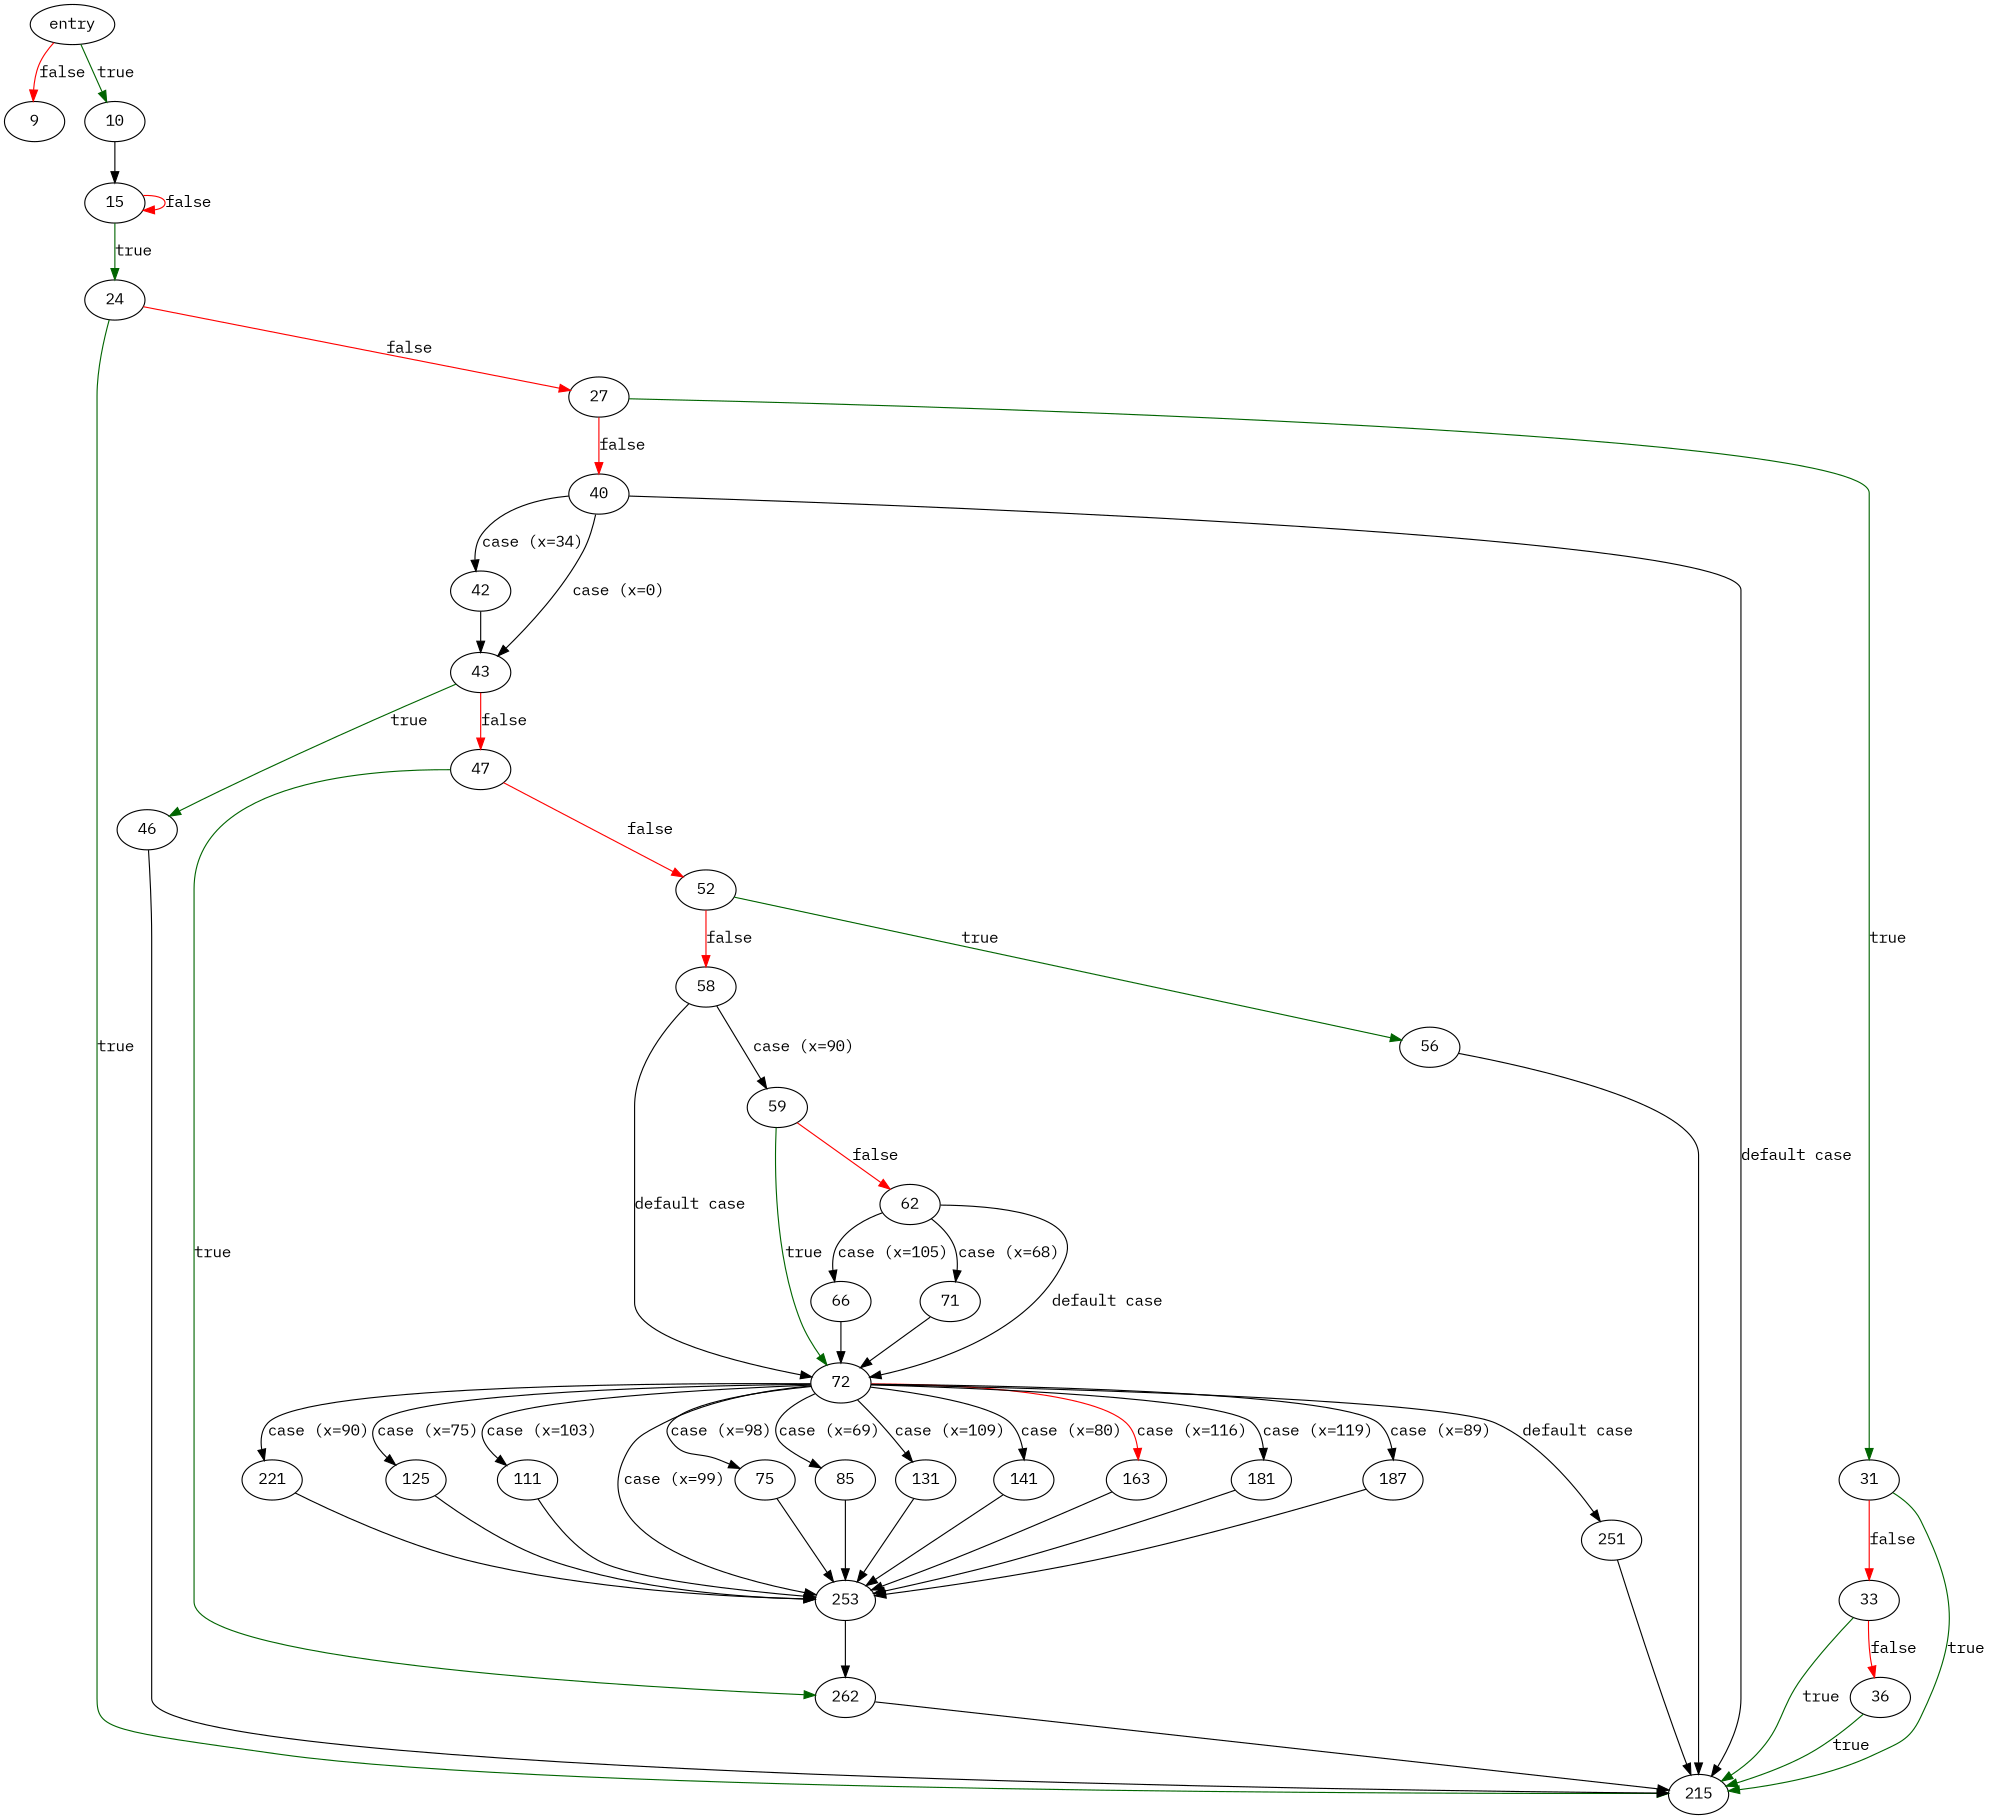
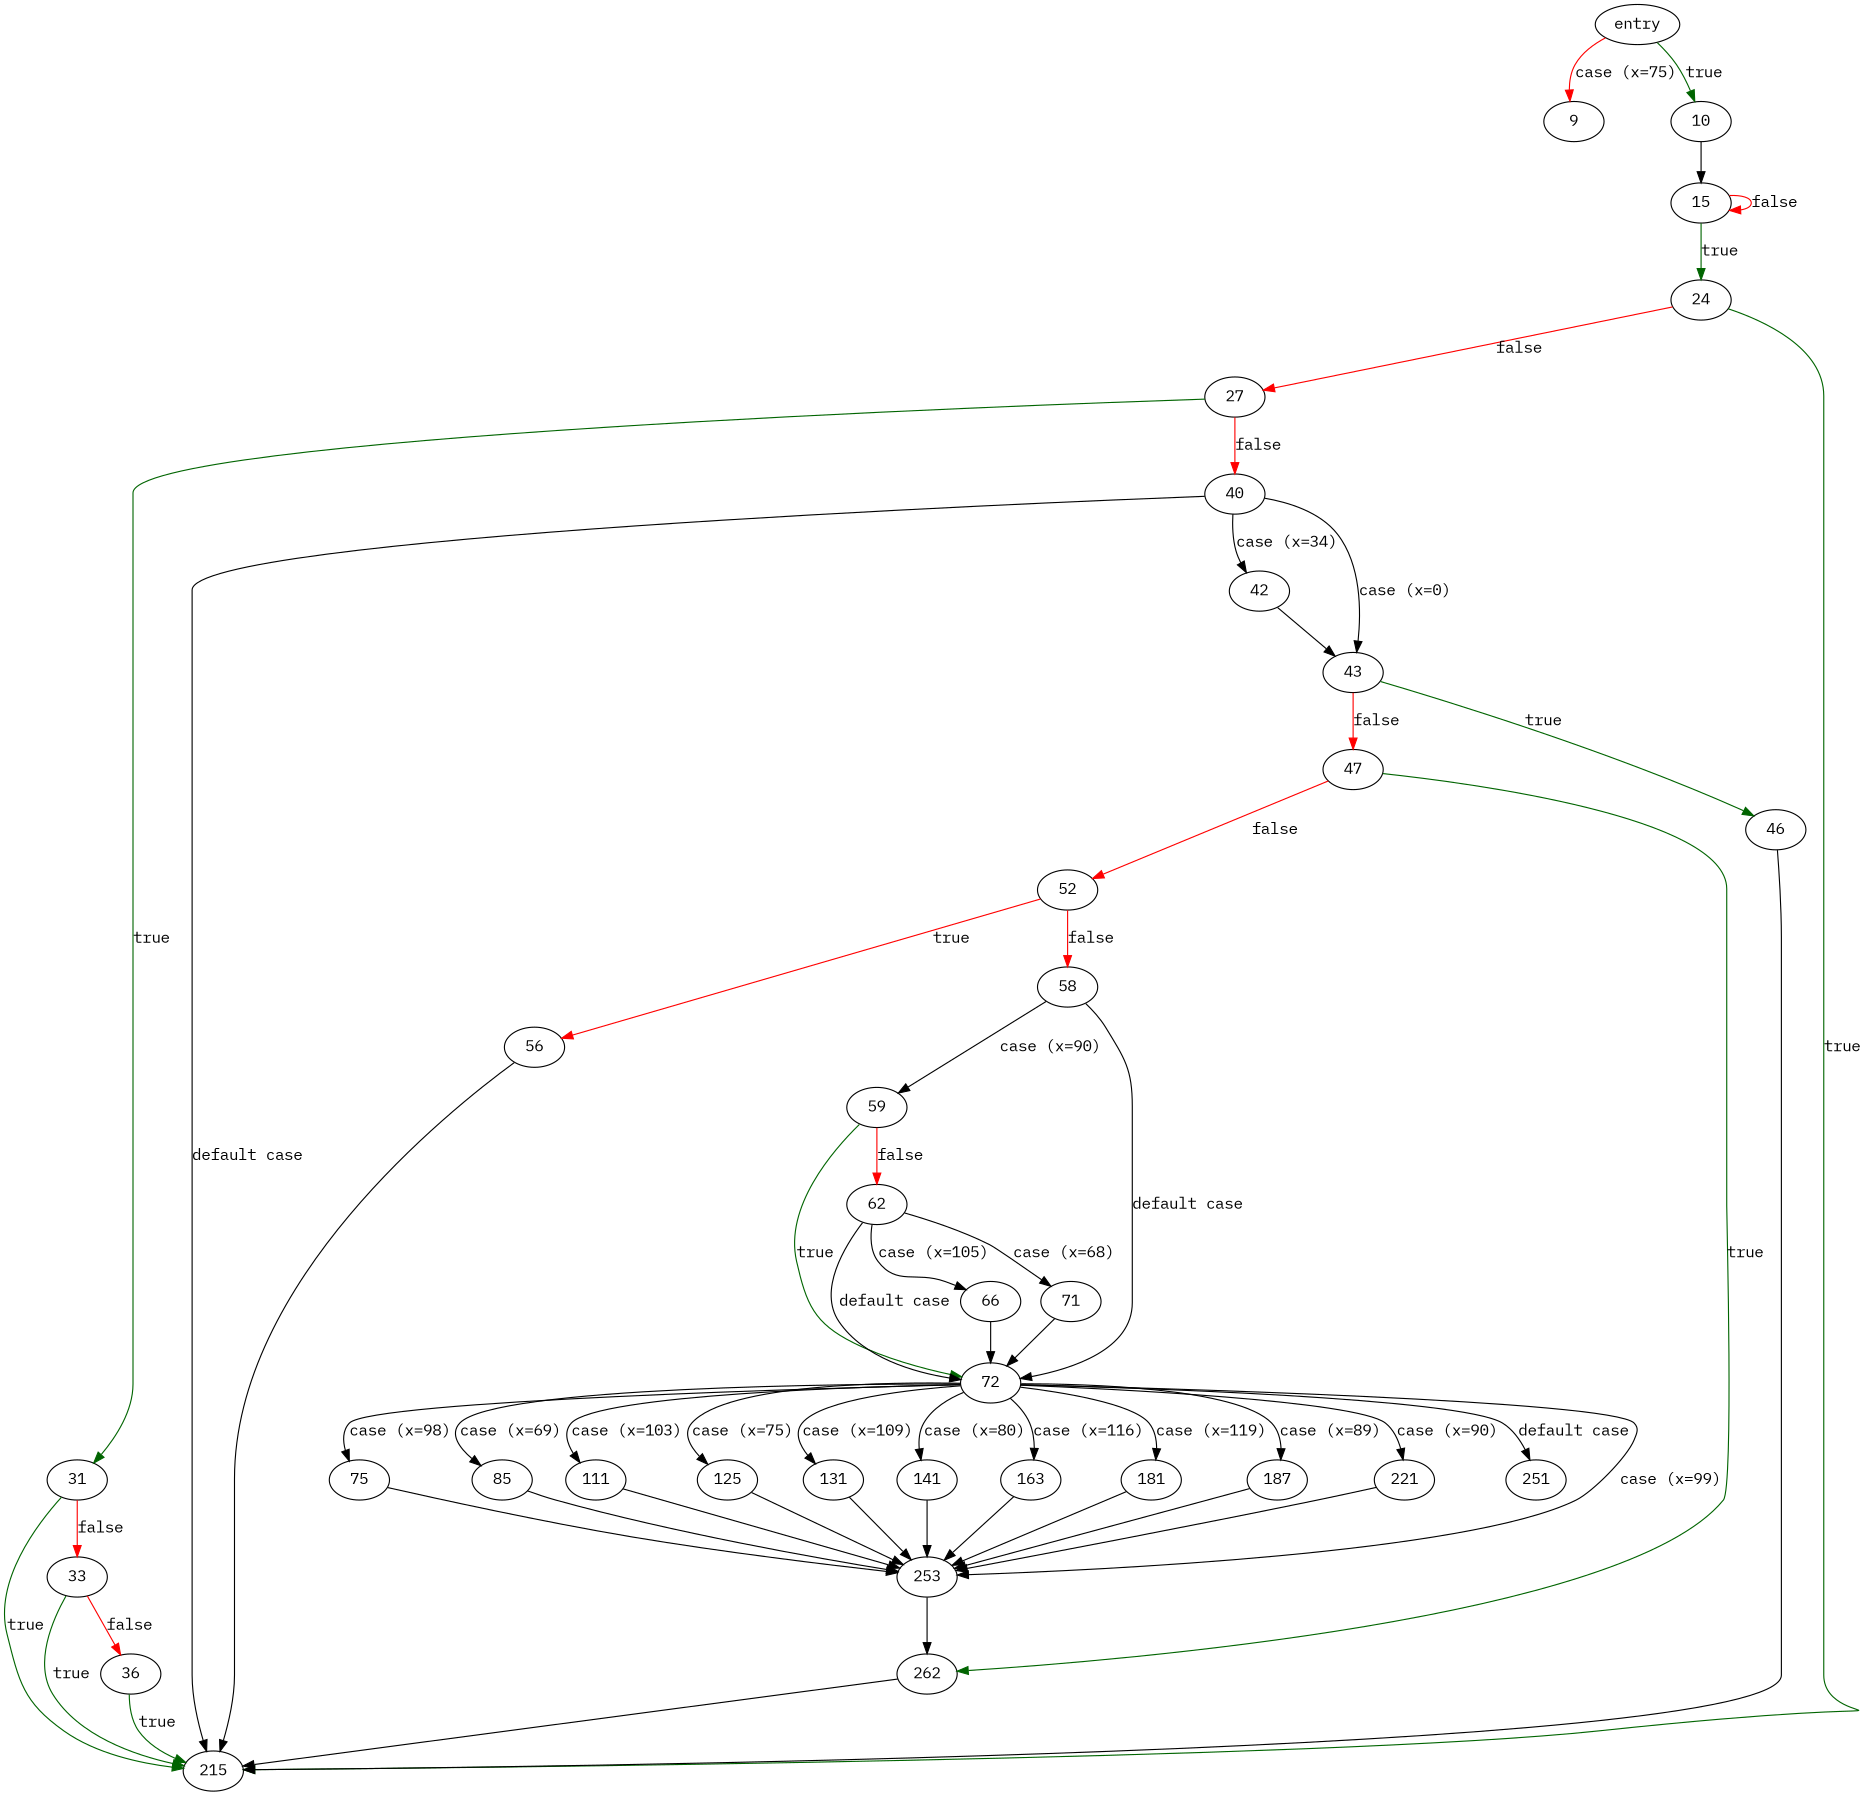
(62, 73) -> (1626, 73)
(1062, 967) -> (807, 967)
(1080, 1402) -> (1028, 1420)
(1651, 1663) -> none
